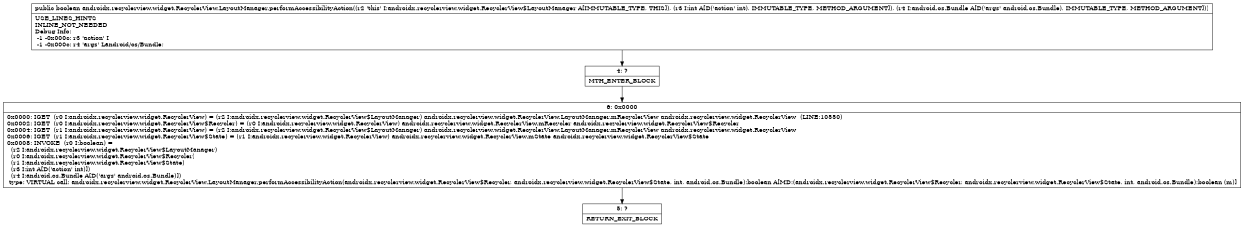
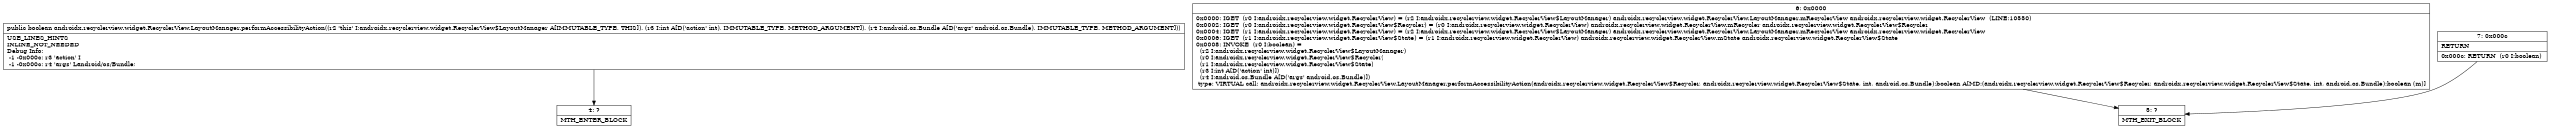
none -> (2492, 46)
(622, 92) -> none
(622, 219) -> (2152, 120)
